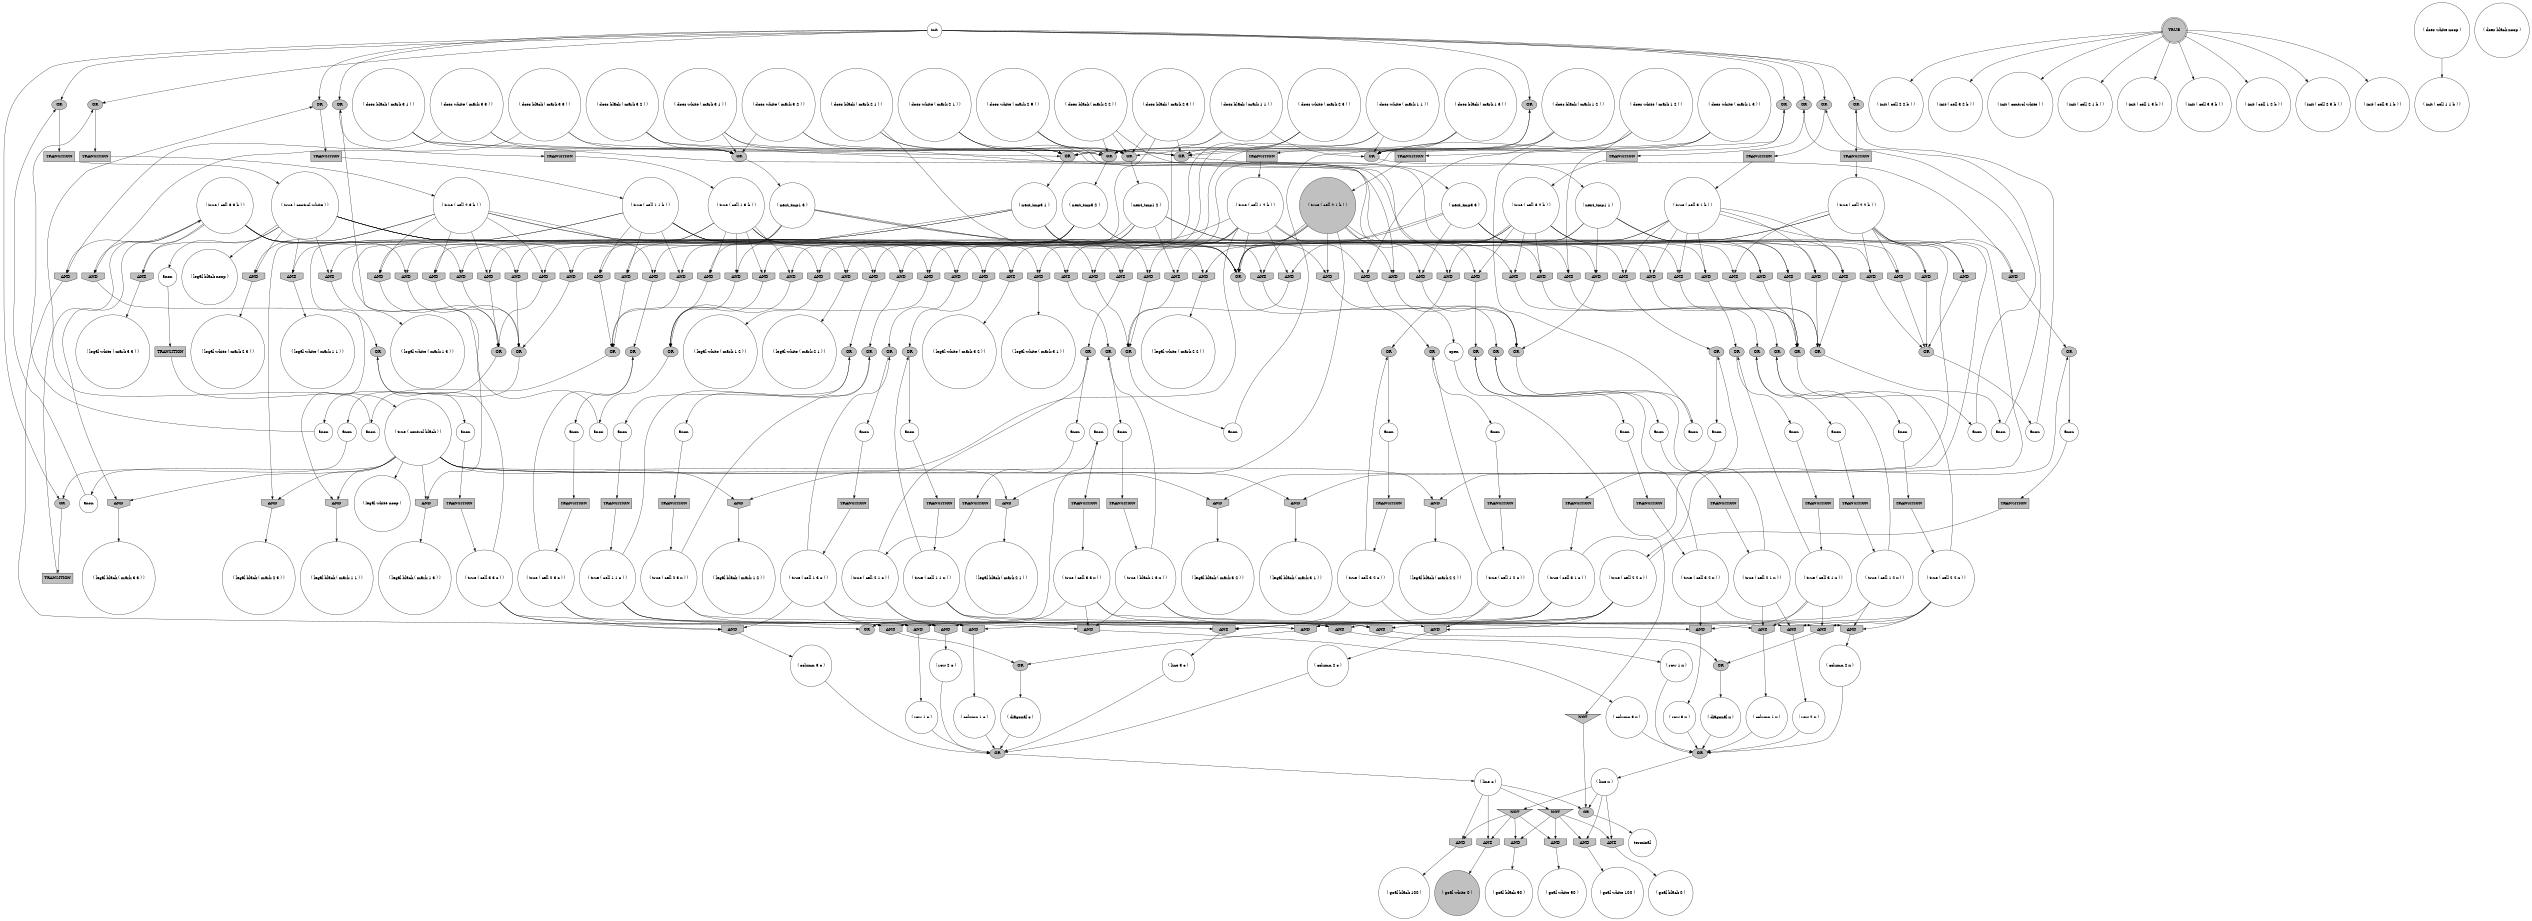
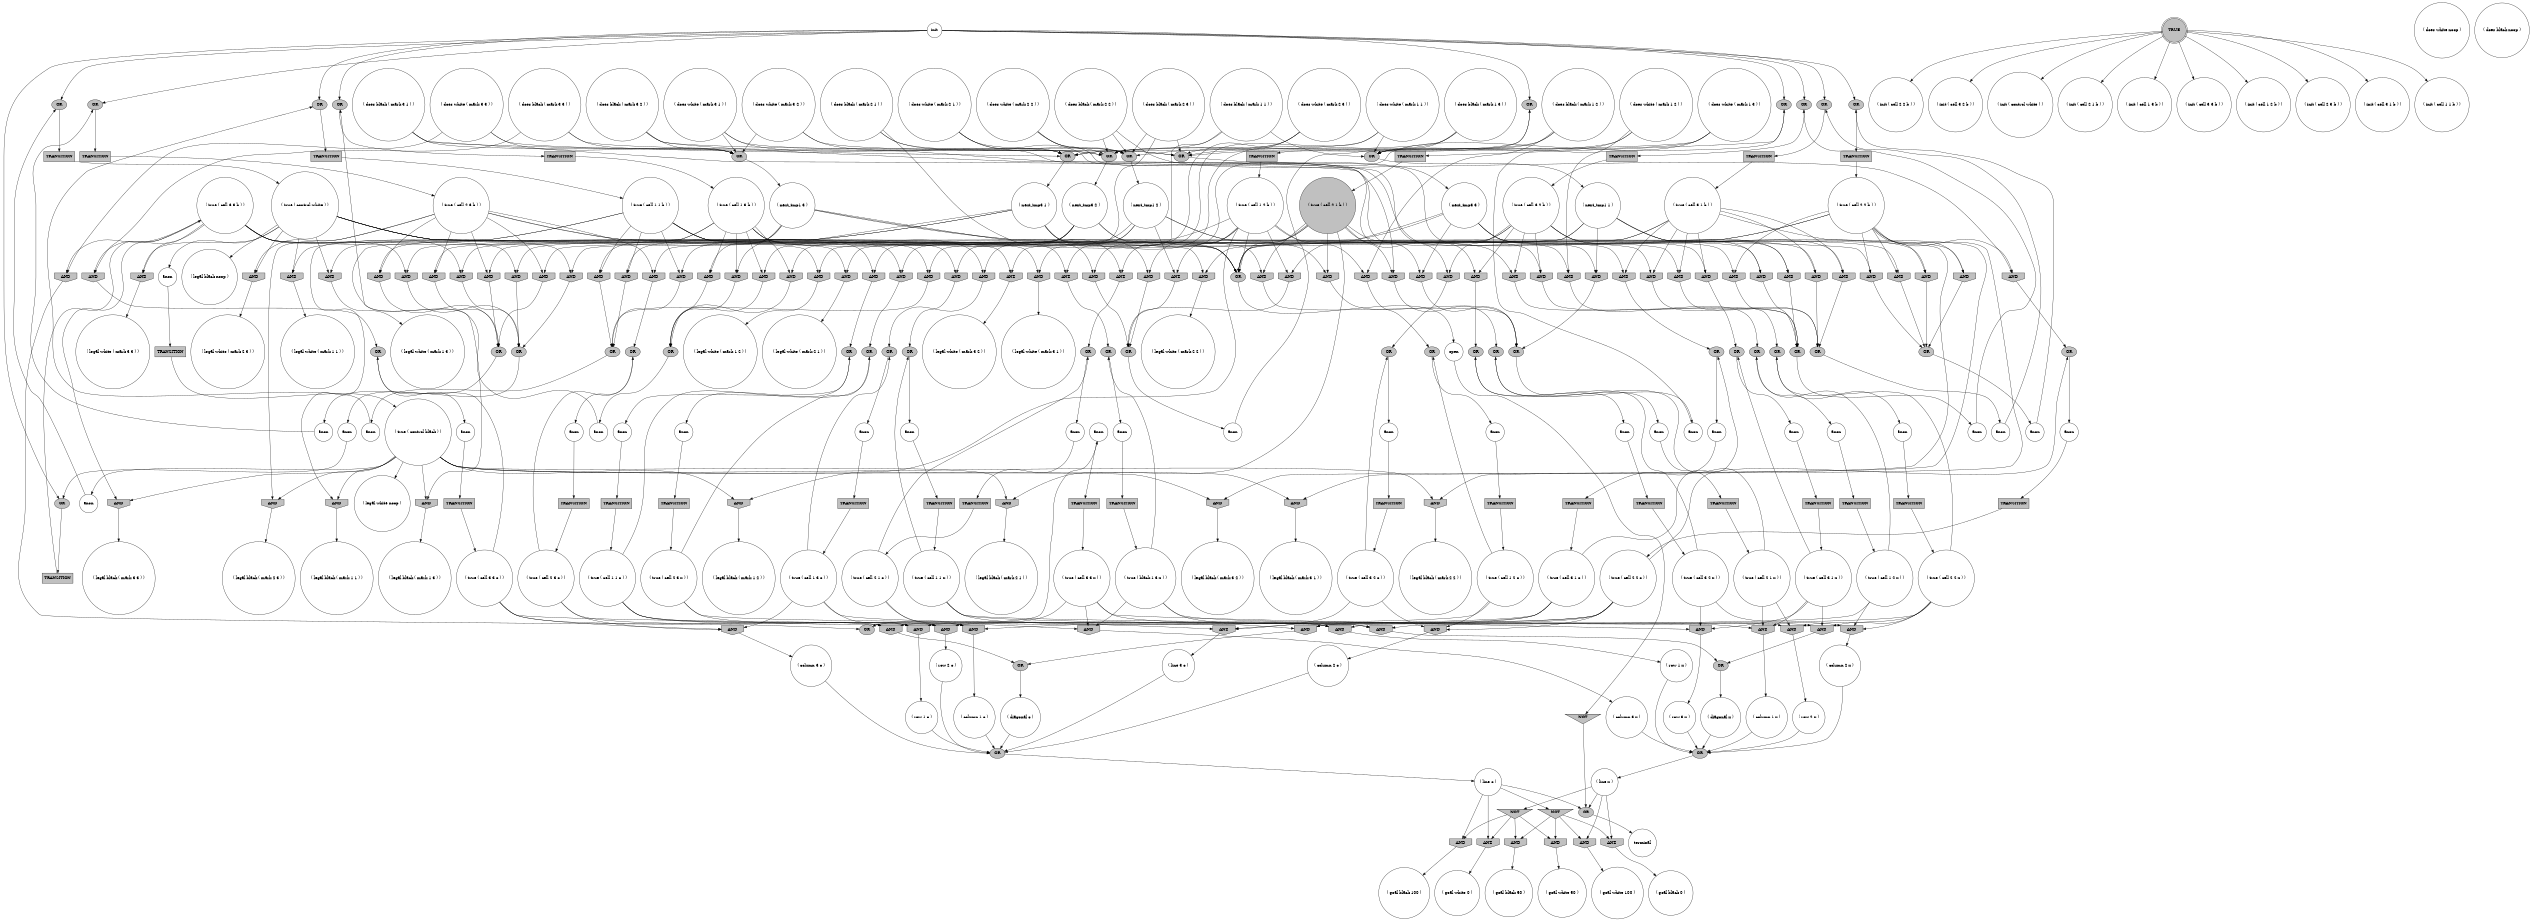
(2442, 66) -> (2309, 44)
(1013, 105) -> (1013, 105)
(1457, 893) -> (1457, 893)
